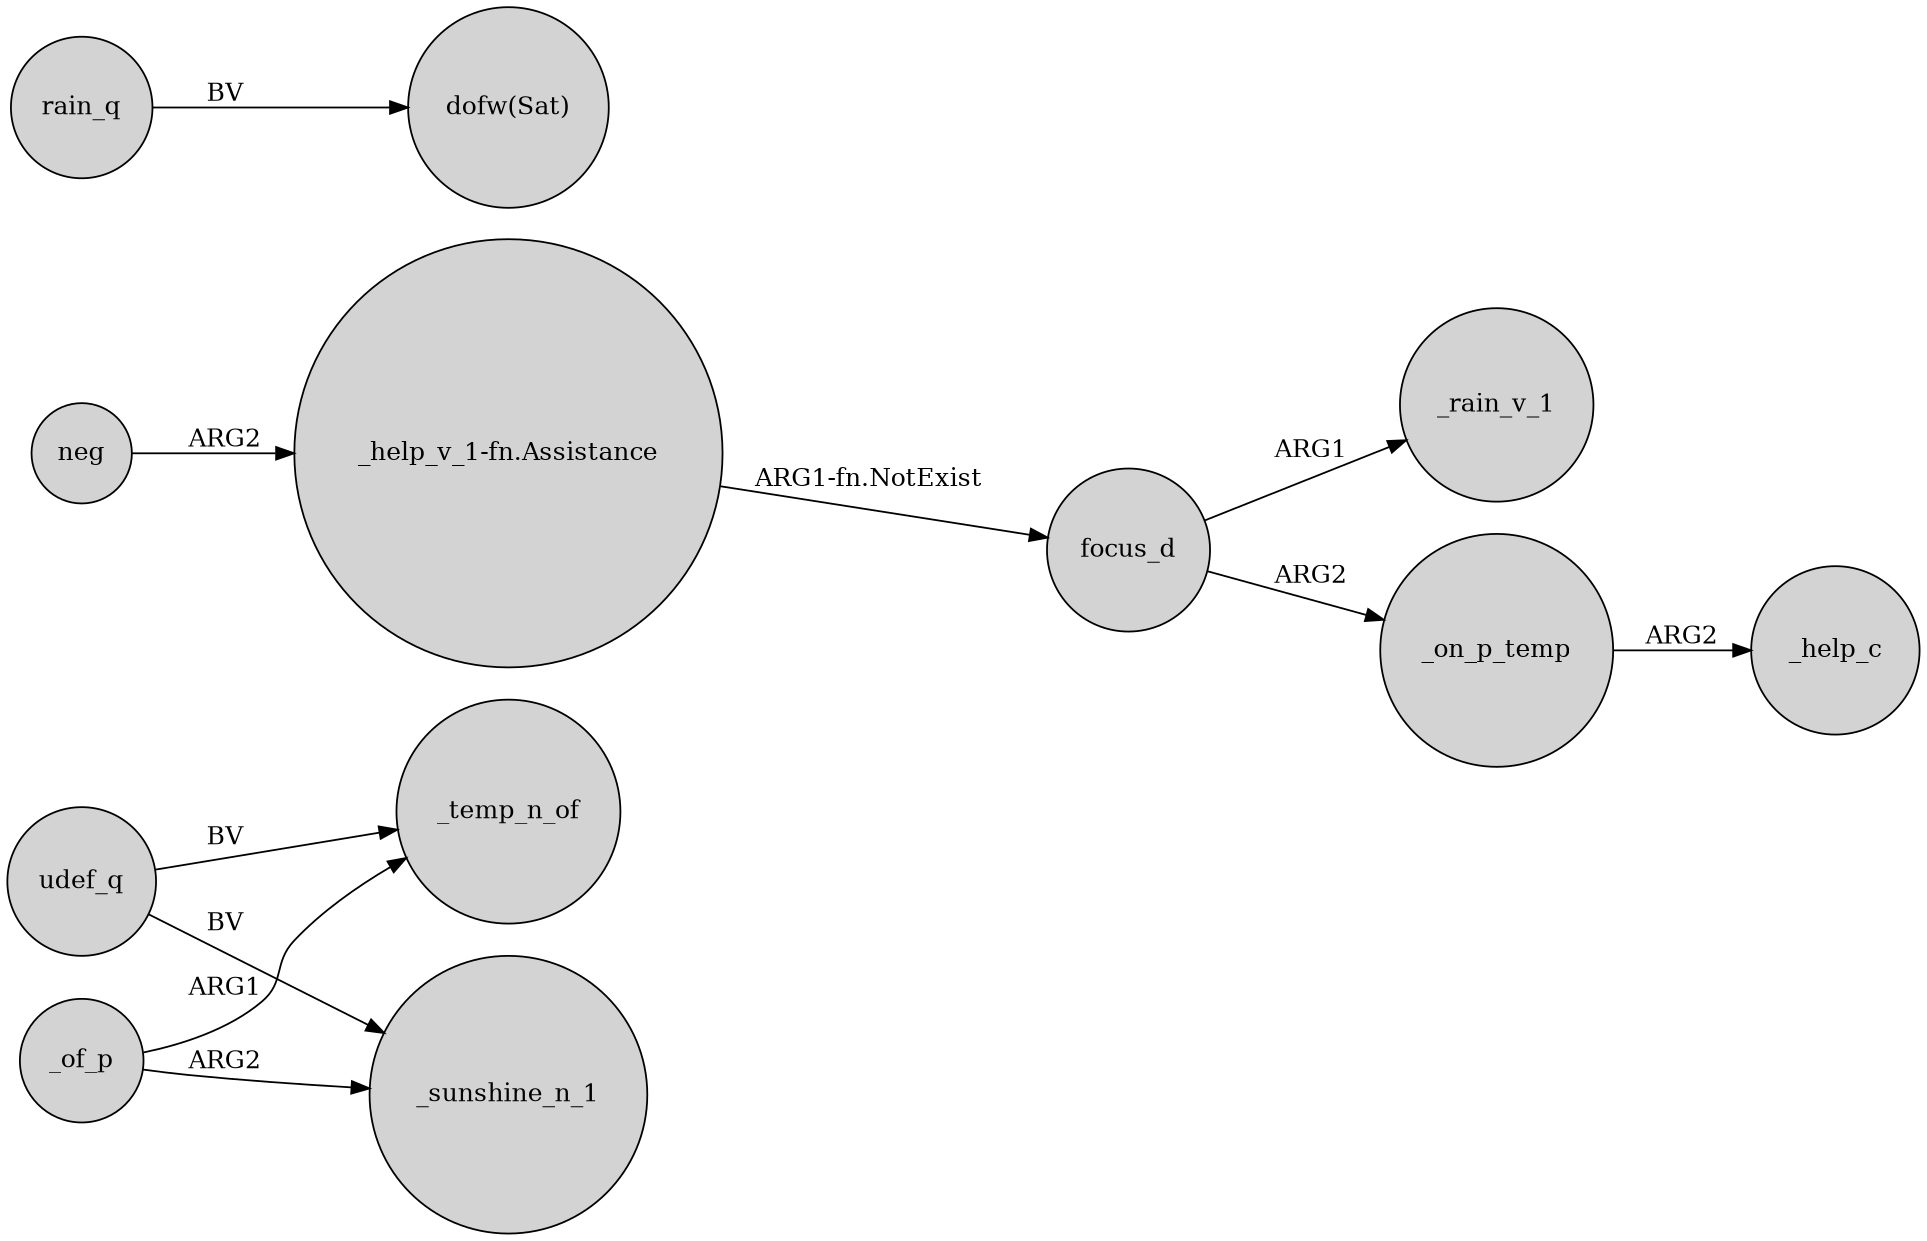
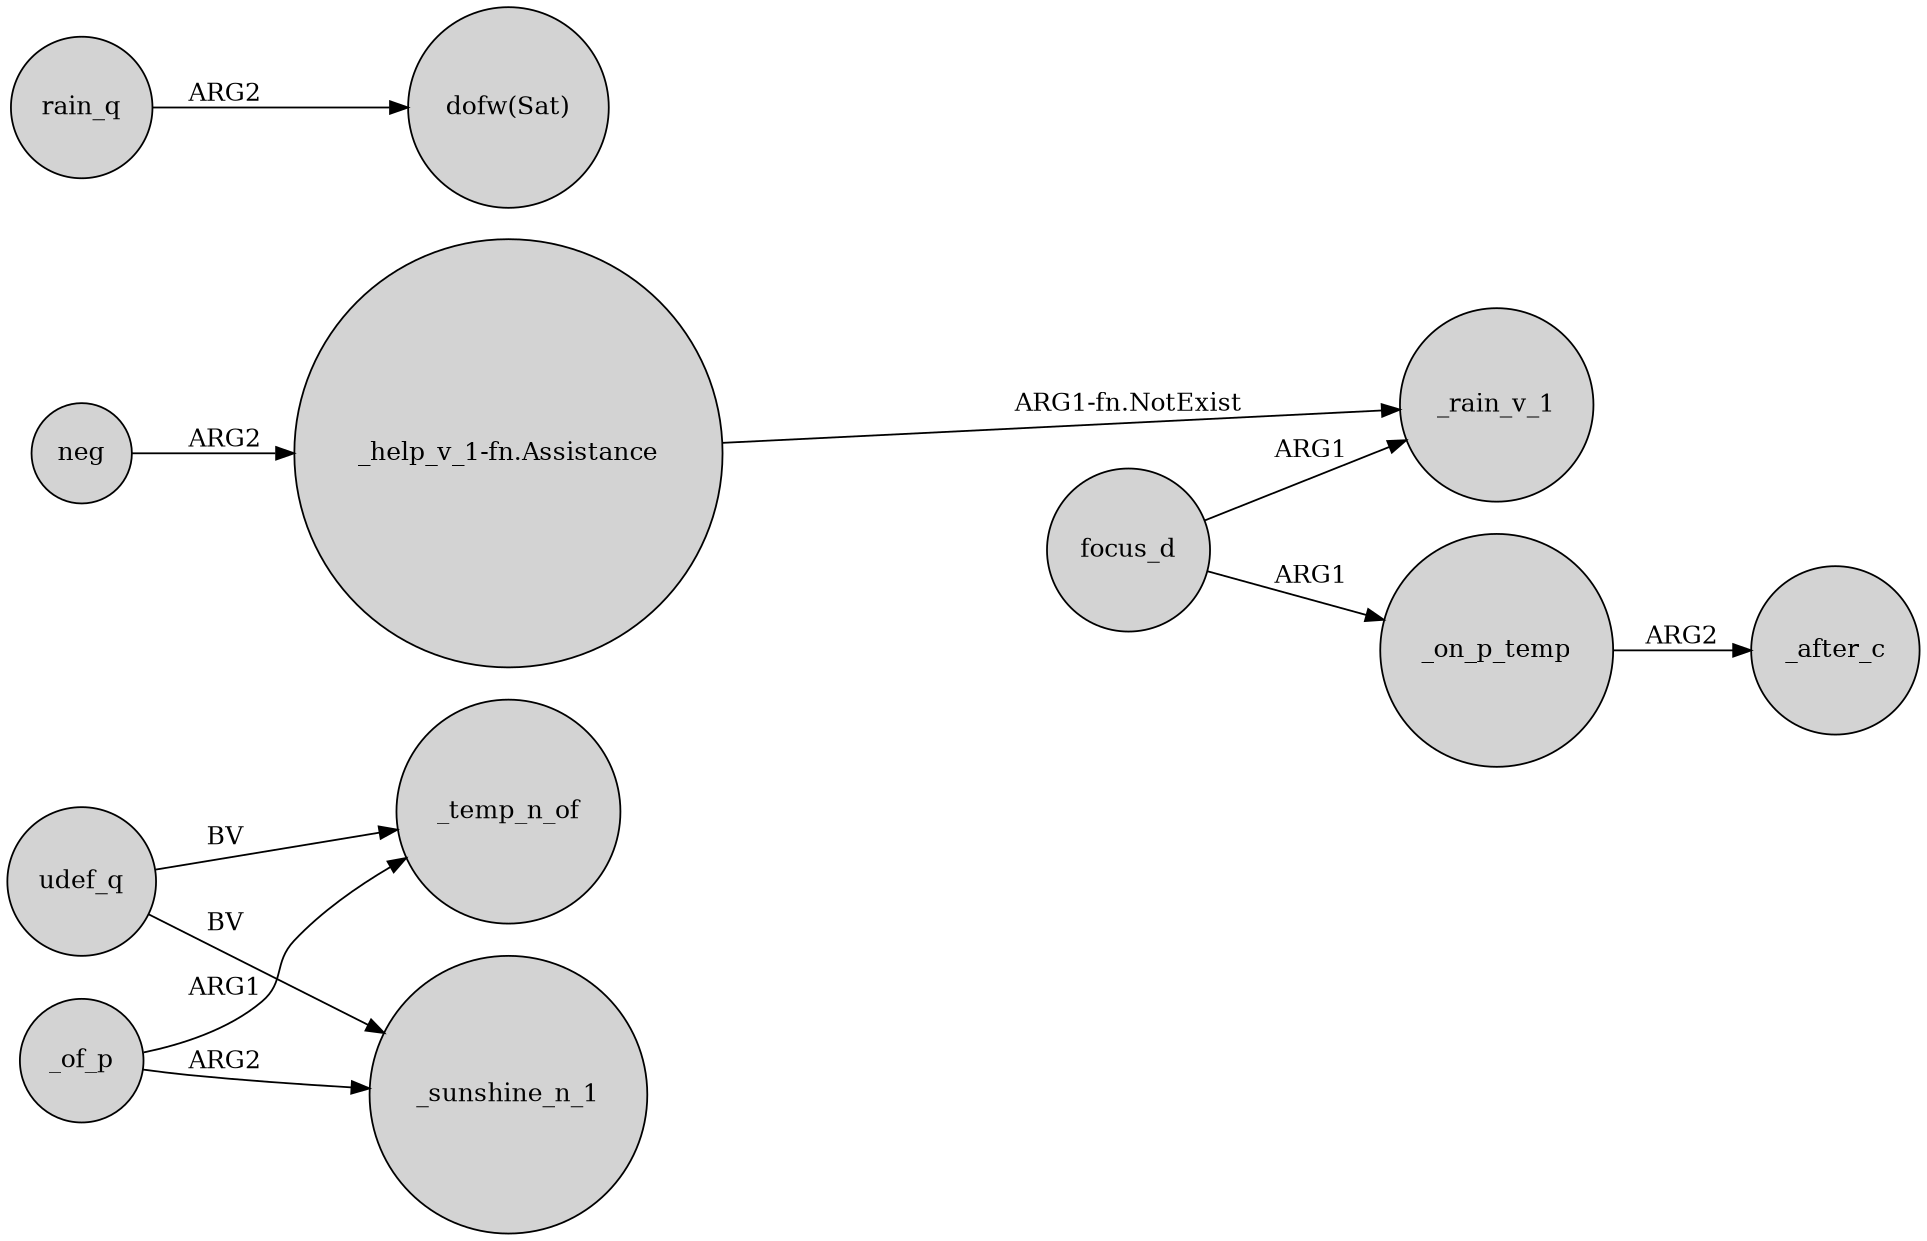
(225, 94) -> (225, 94)
(875, 511) -> (1052, 427)
(1311, 576) -> (1311, 576)
(1835, 650) -> (1835, 650)
